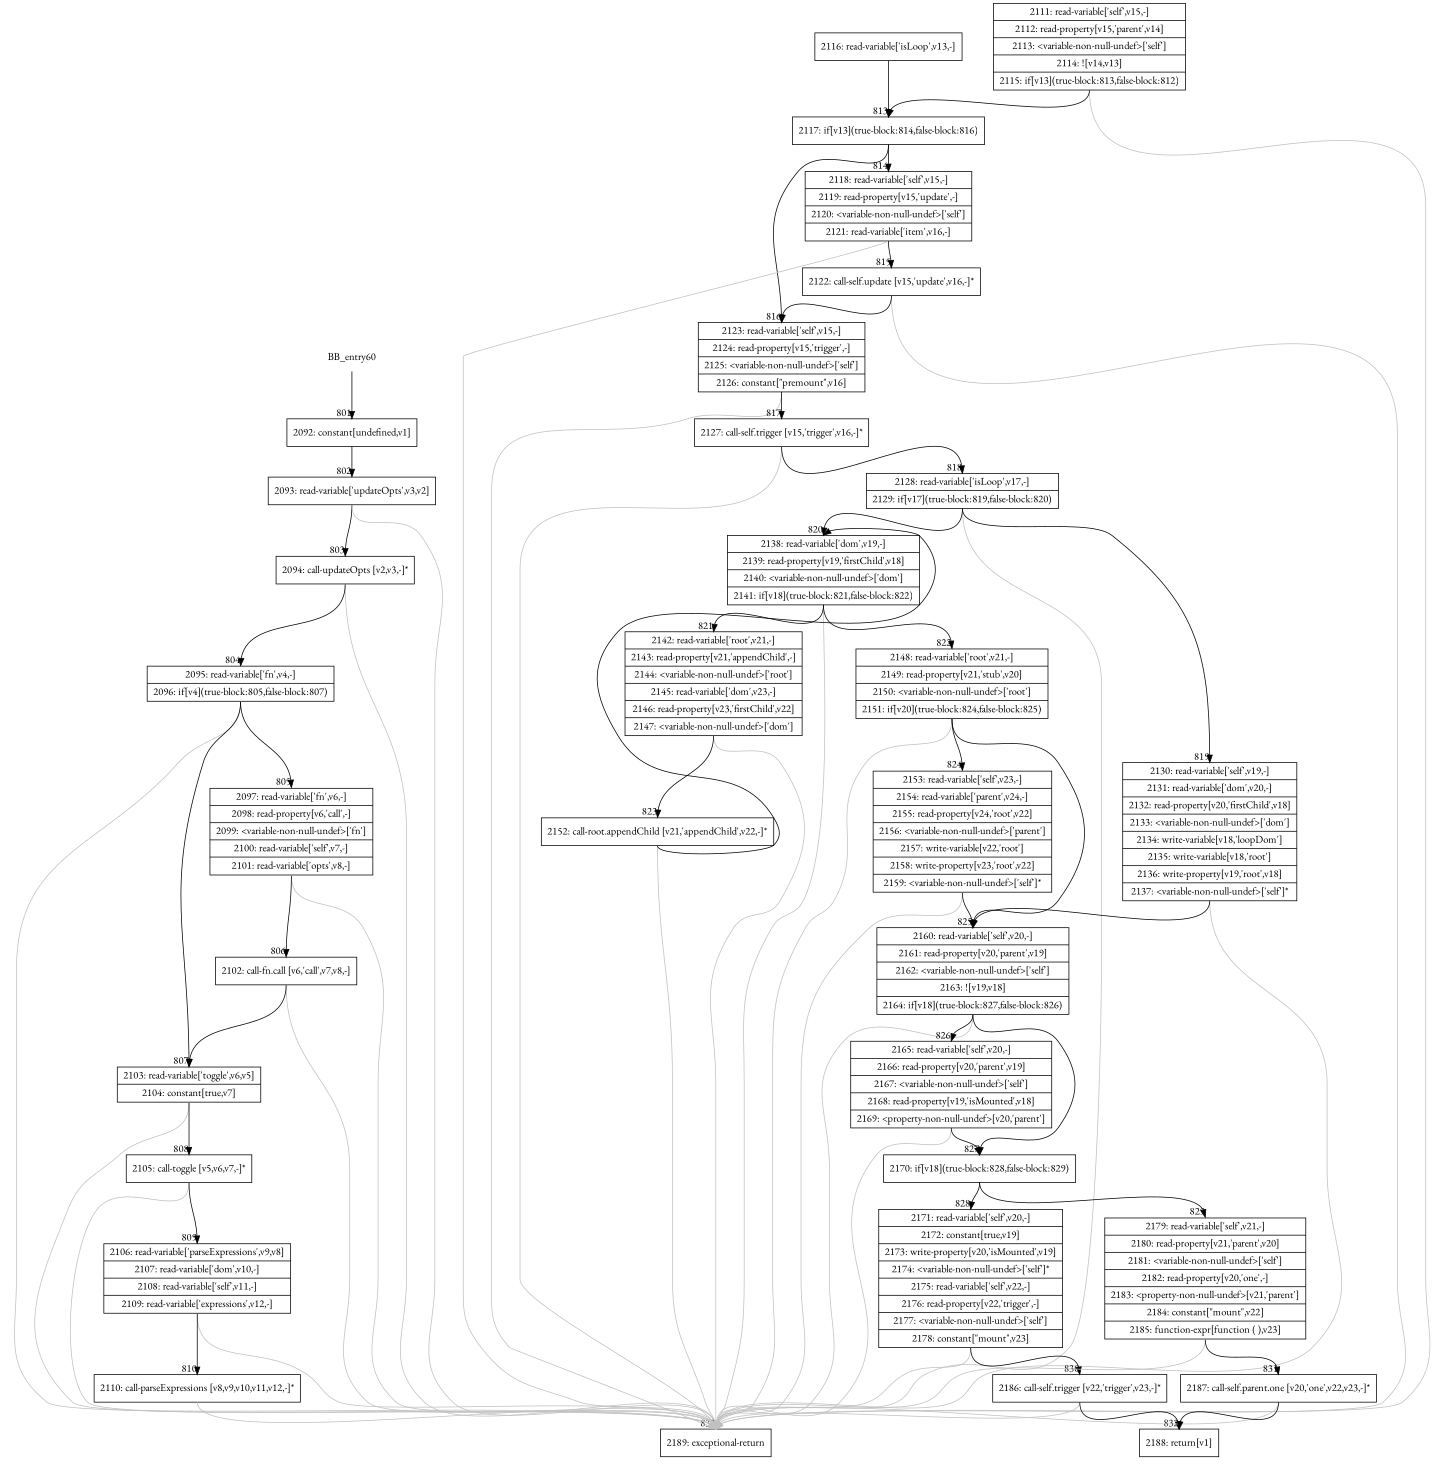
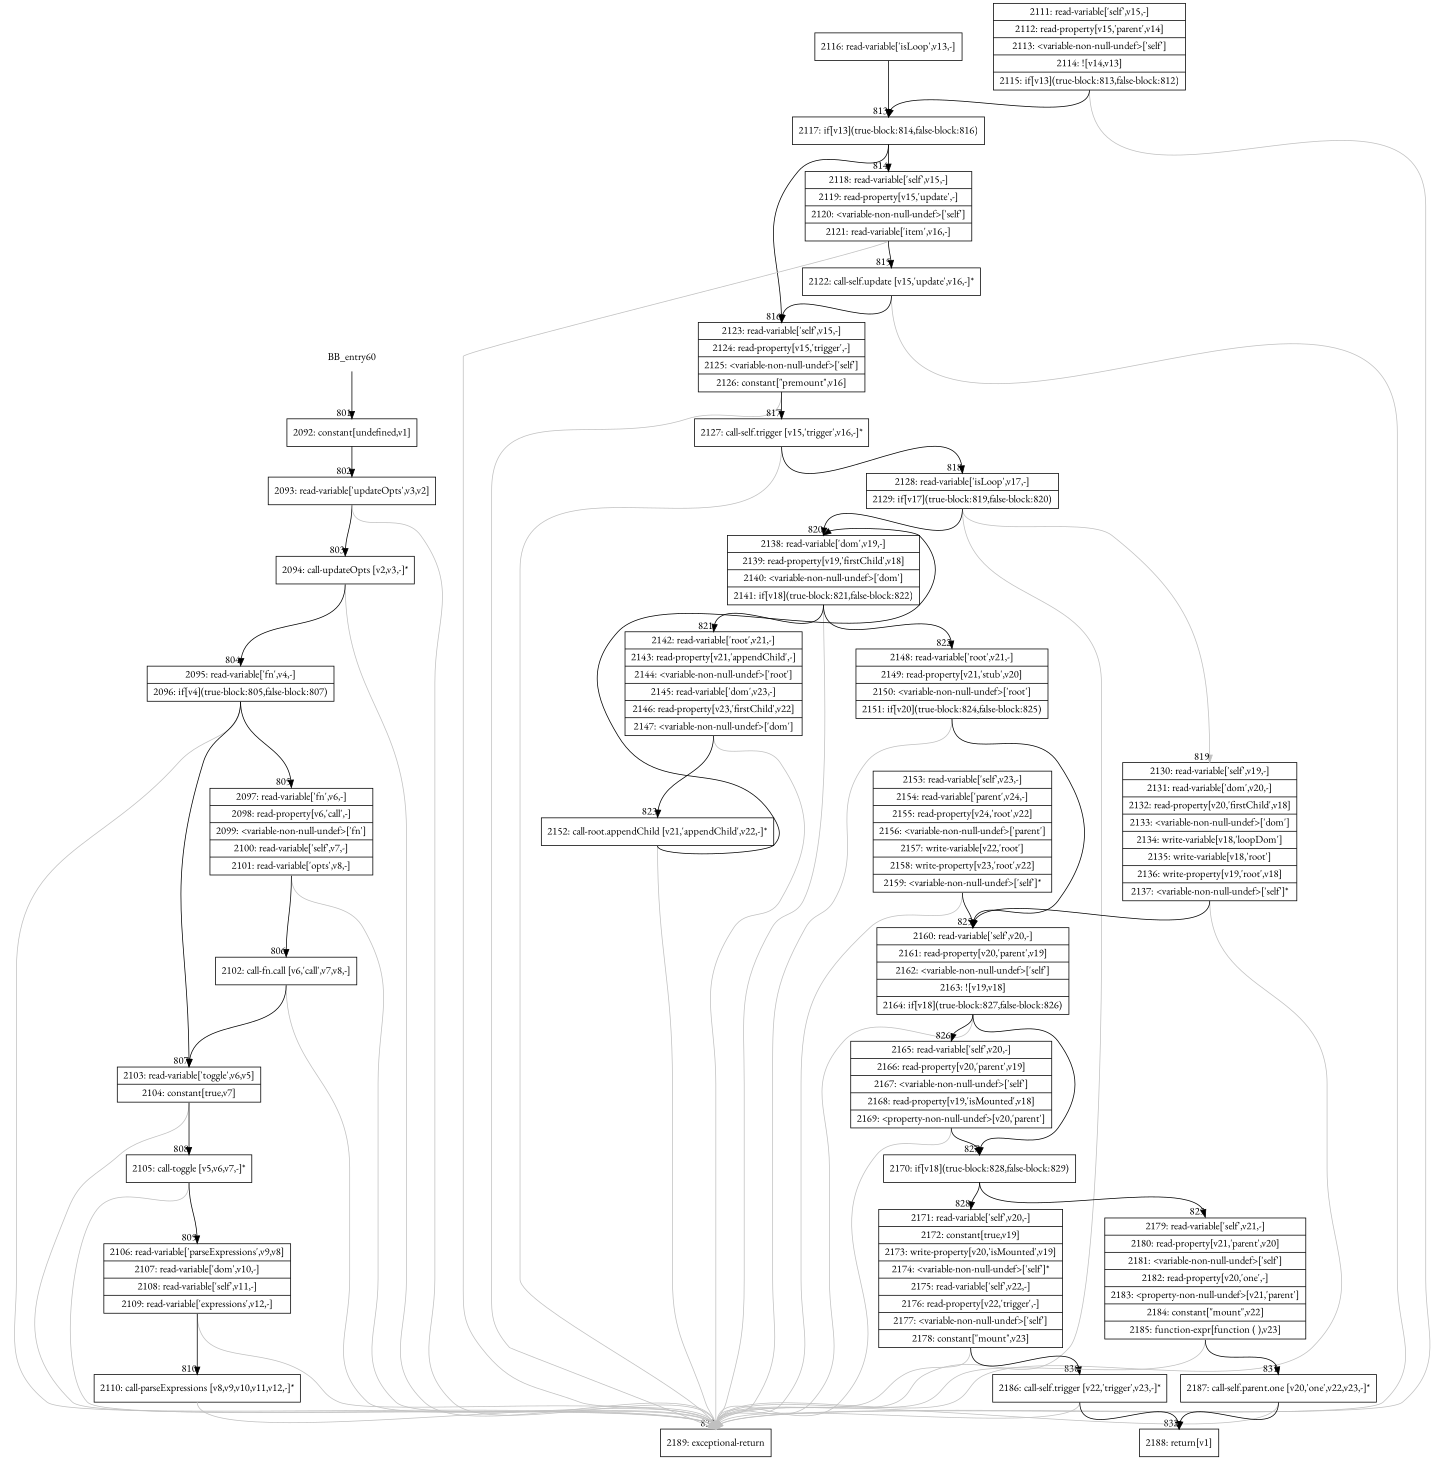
(1147, 567) -> (1147, 567)
(956, 741) -> none
